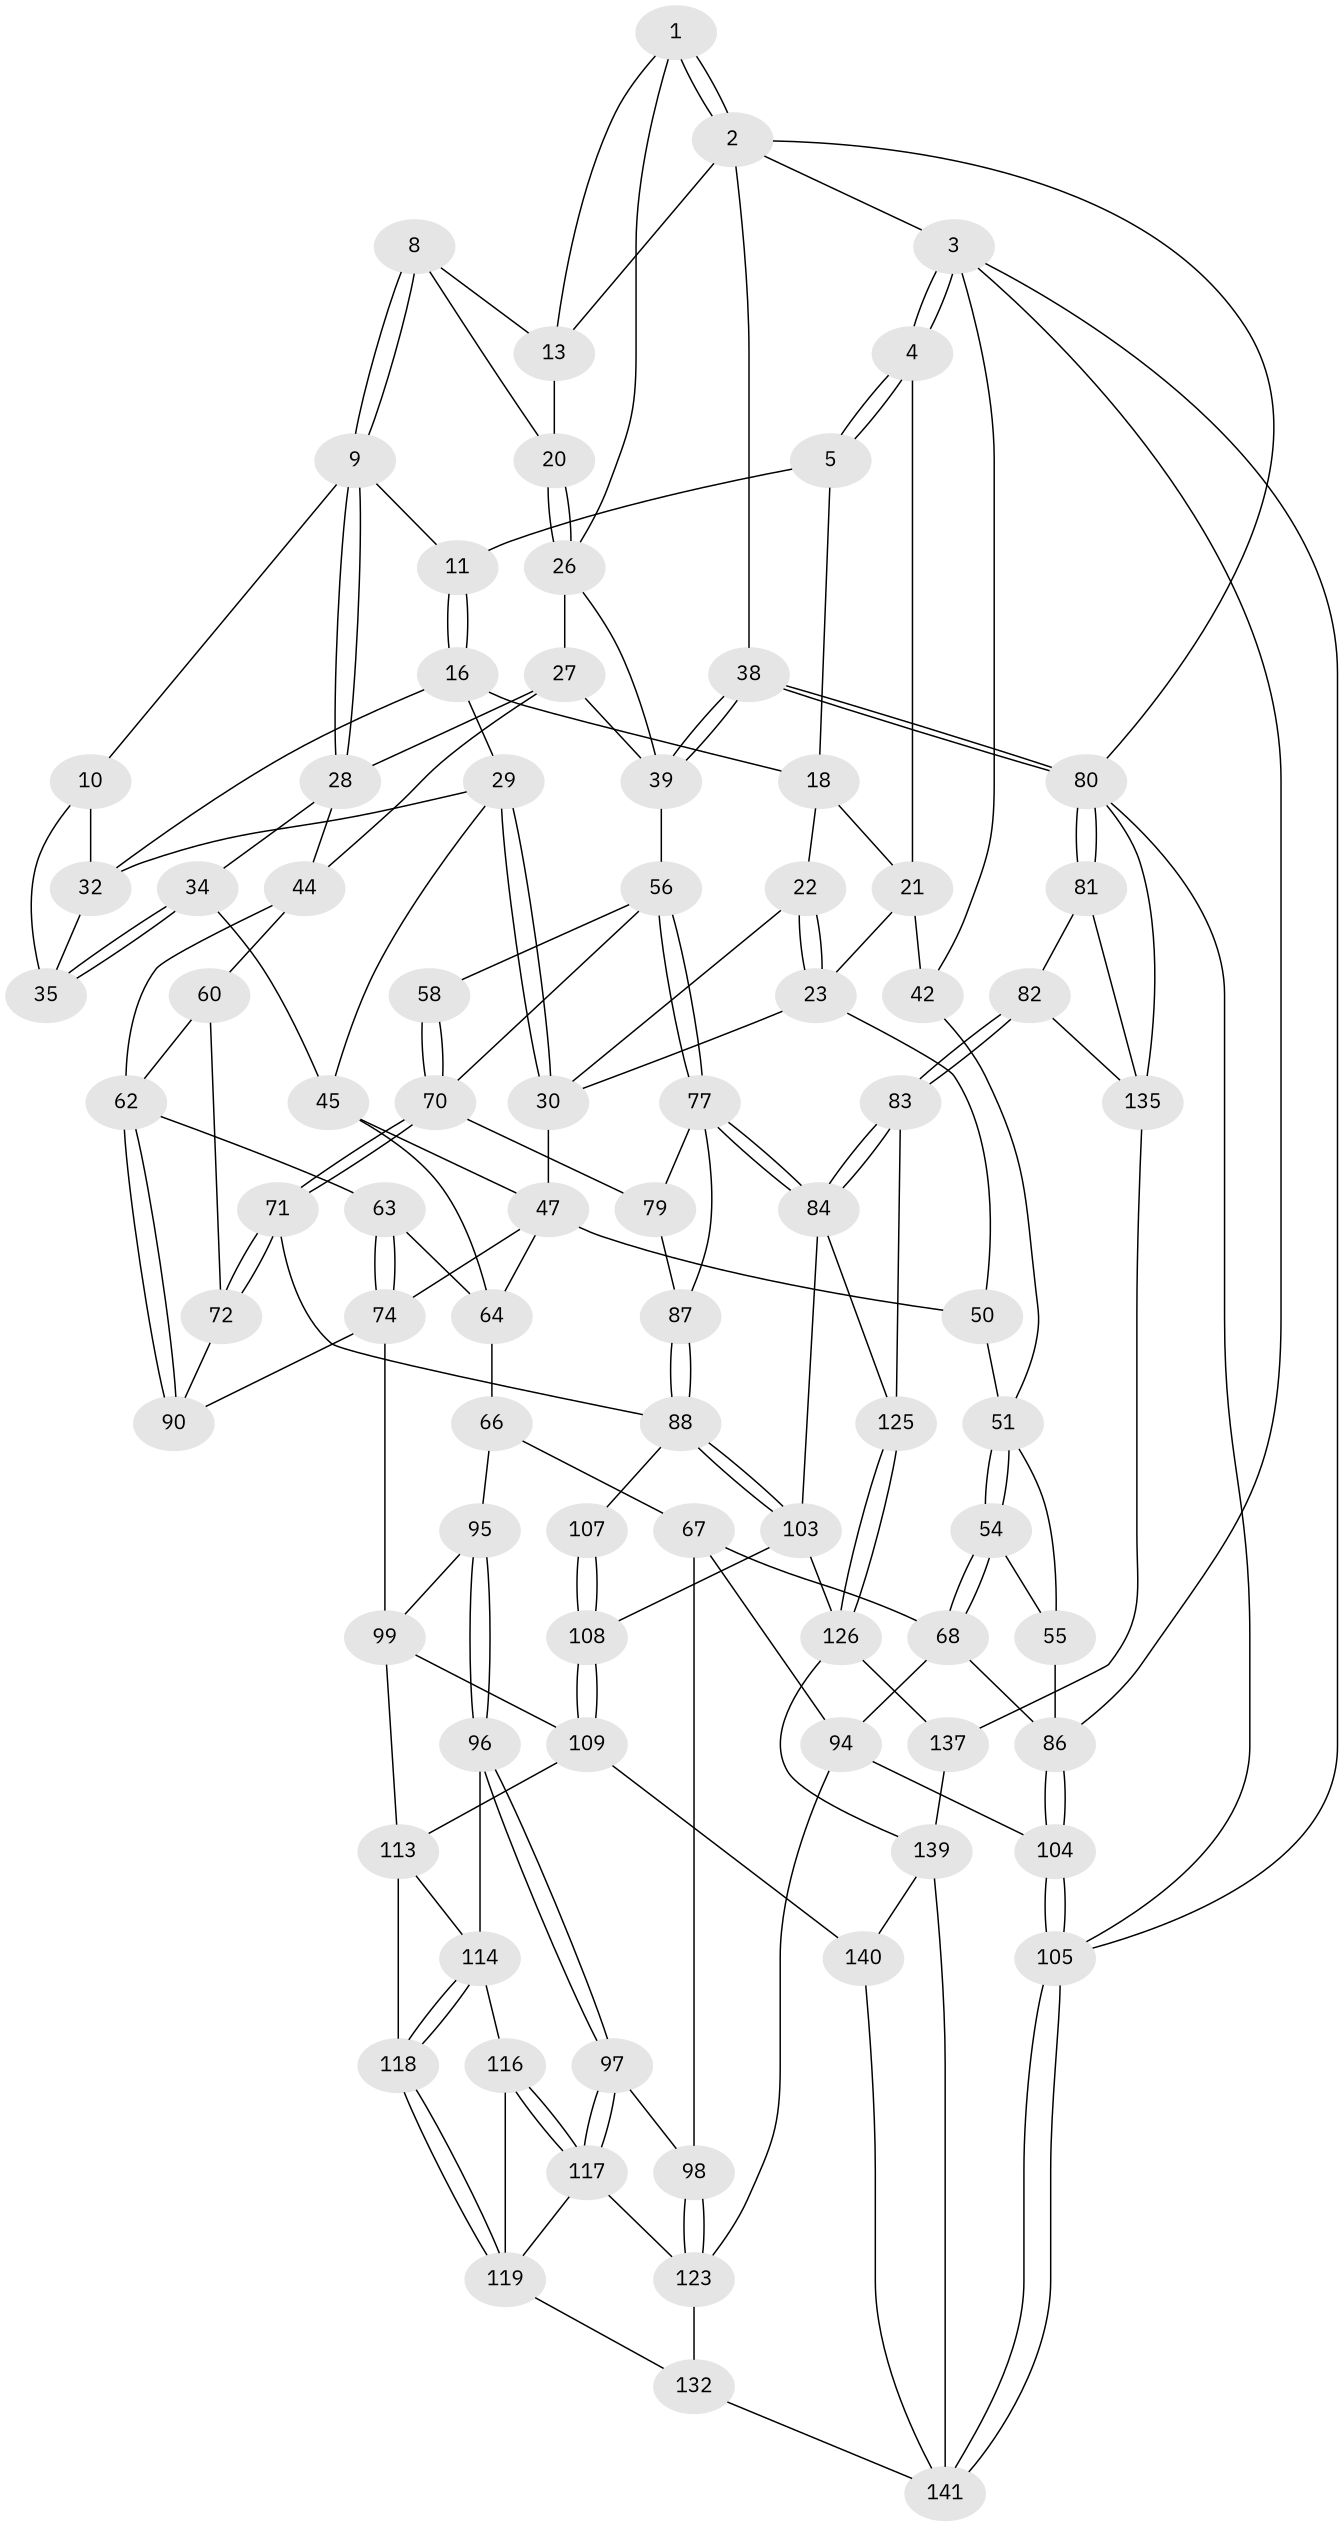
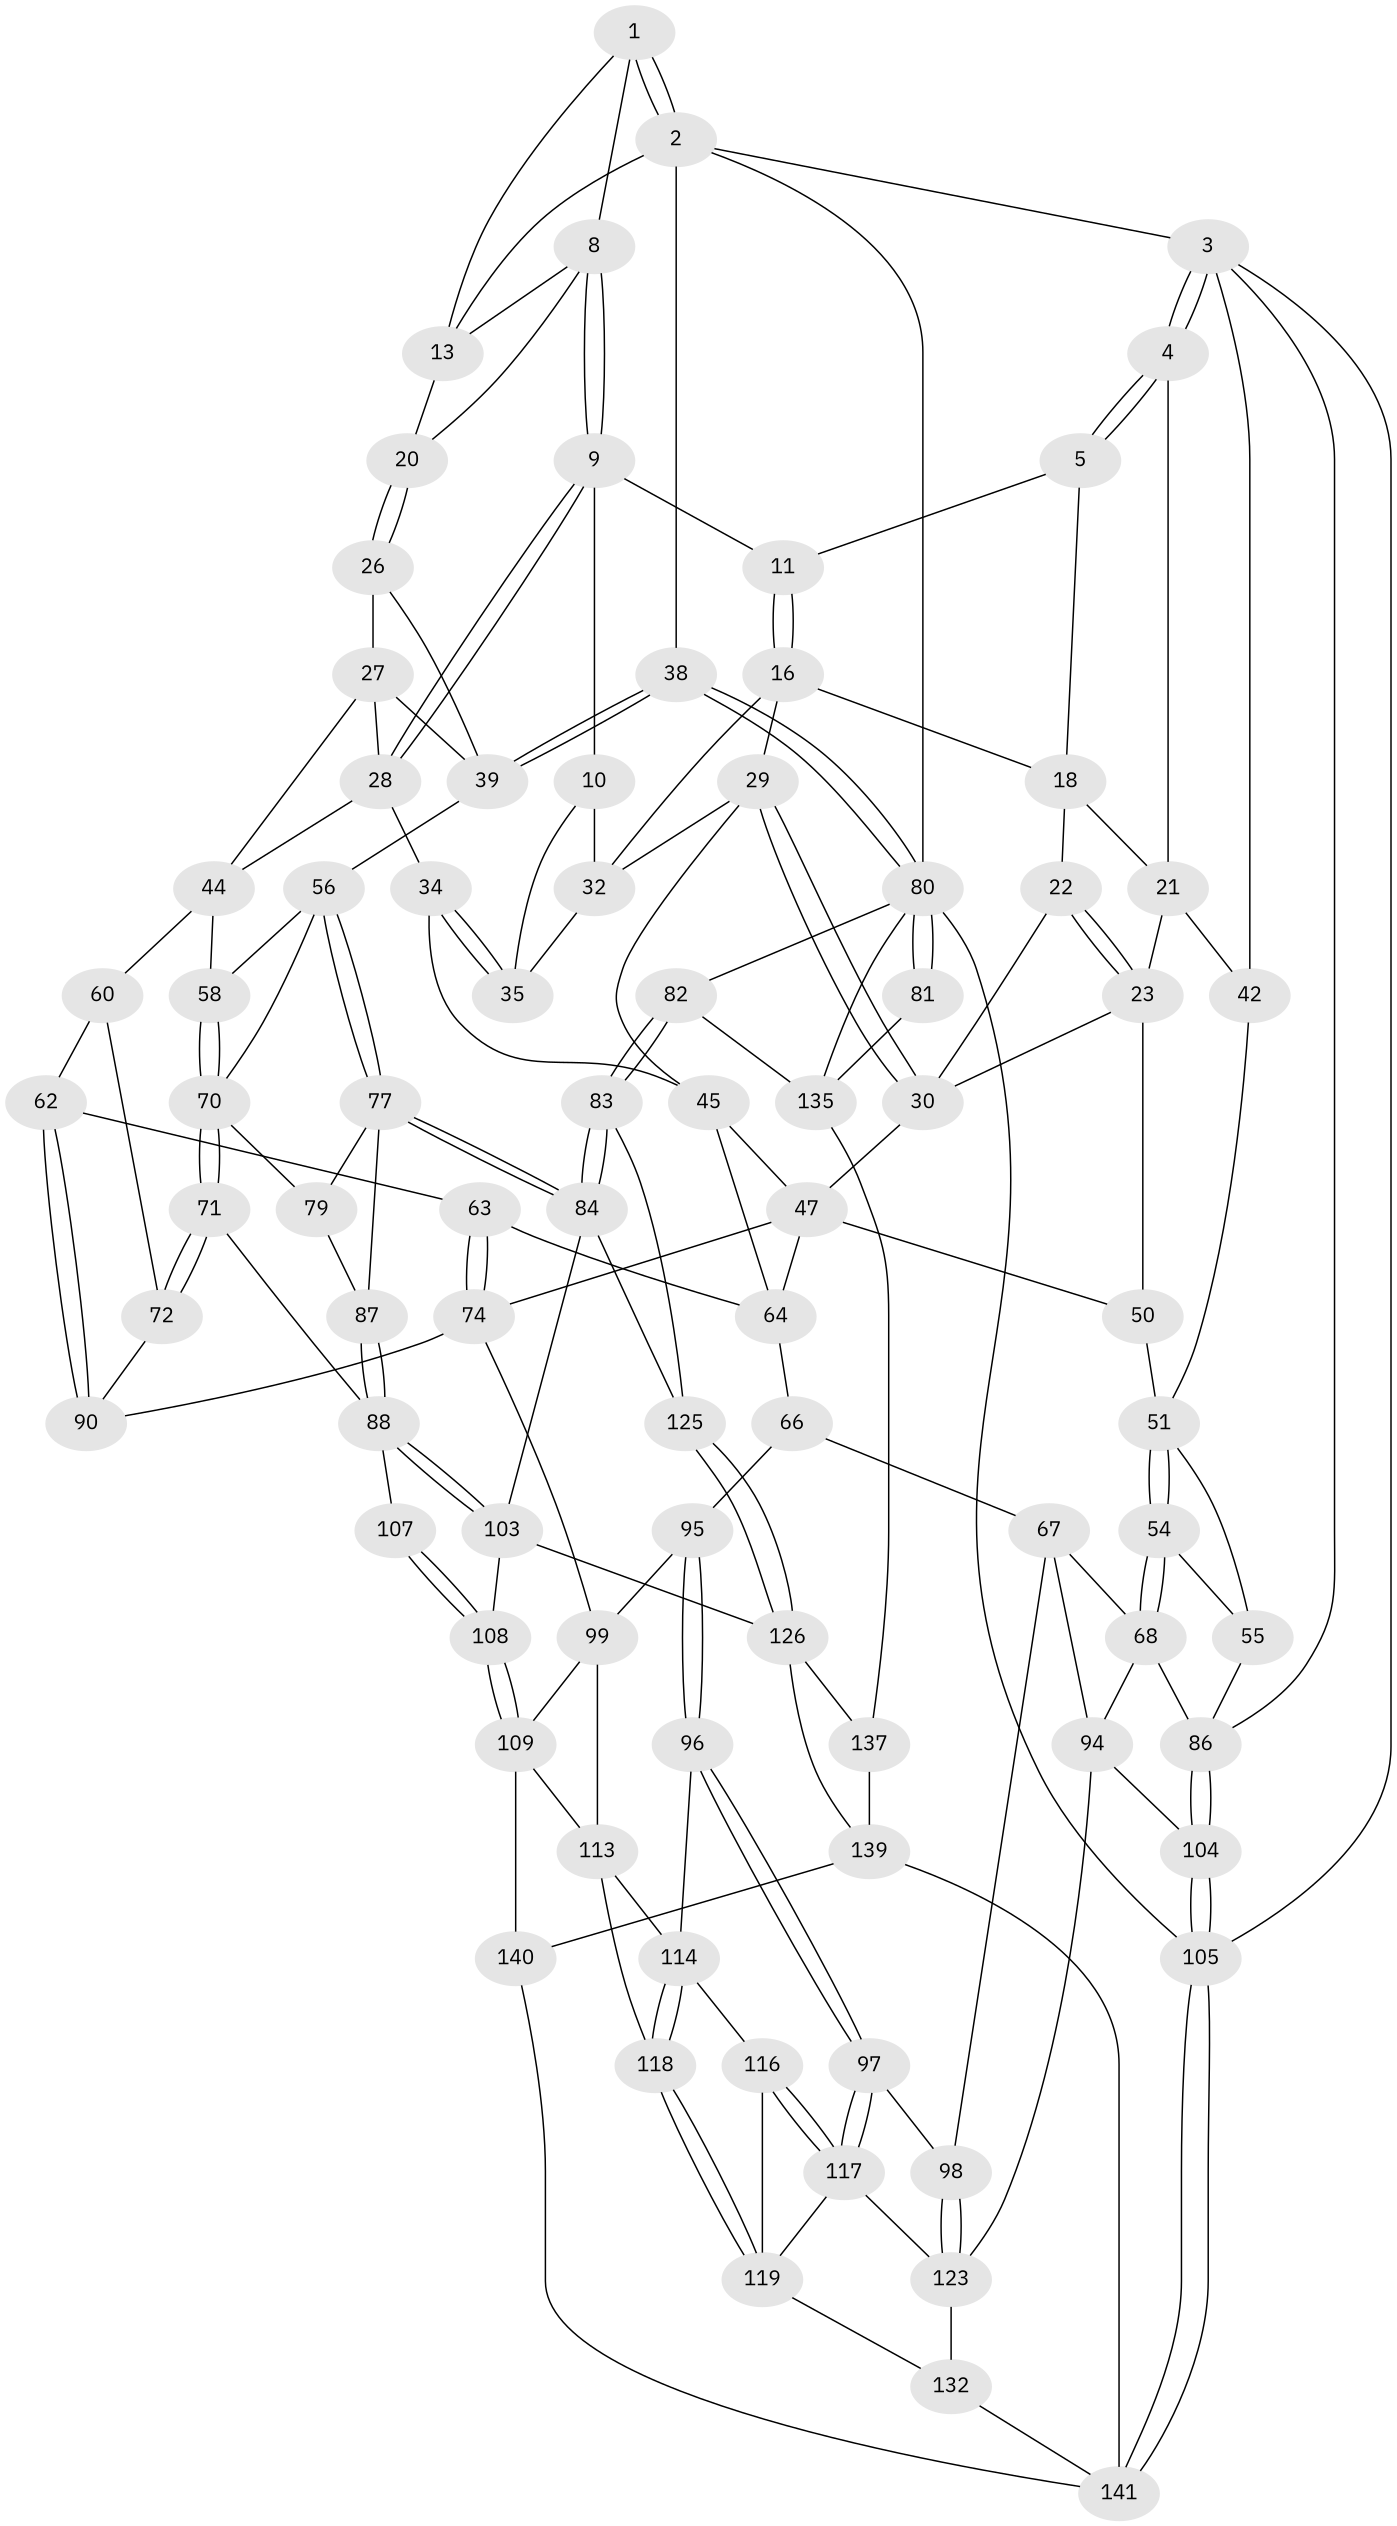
(636, 304) -> (615, 140)
(1058, 942) -> (799, 942)
(164, 963) -> (212, 942)
